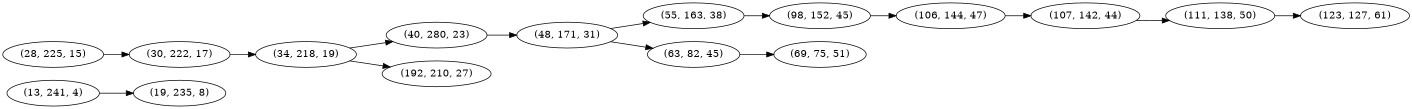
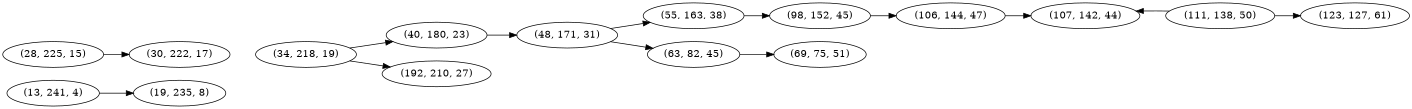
(1149, 21) -> (1156, 11)
(437, 35) -> (437, 35)
(239, 54) -> none
